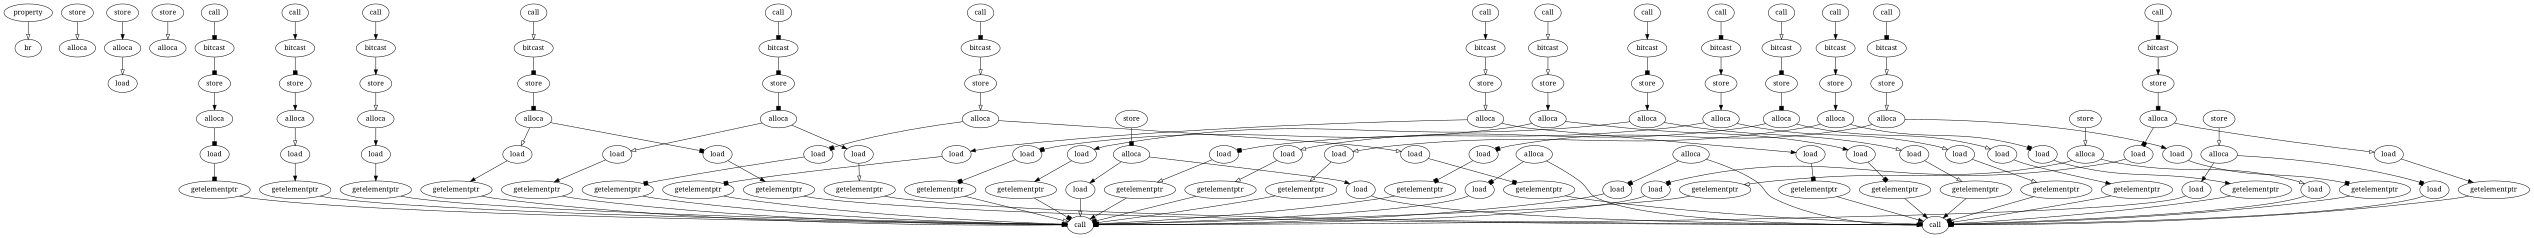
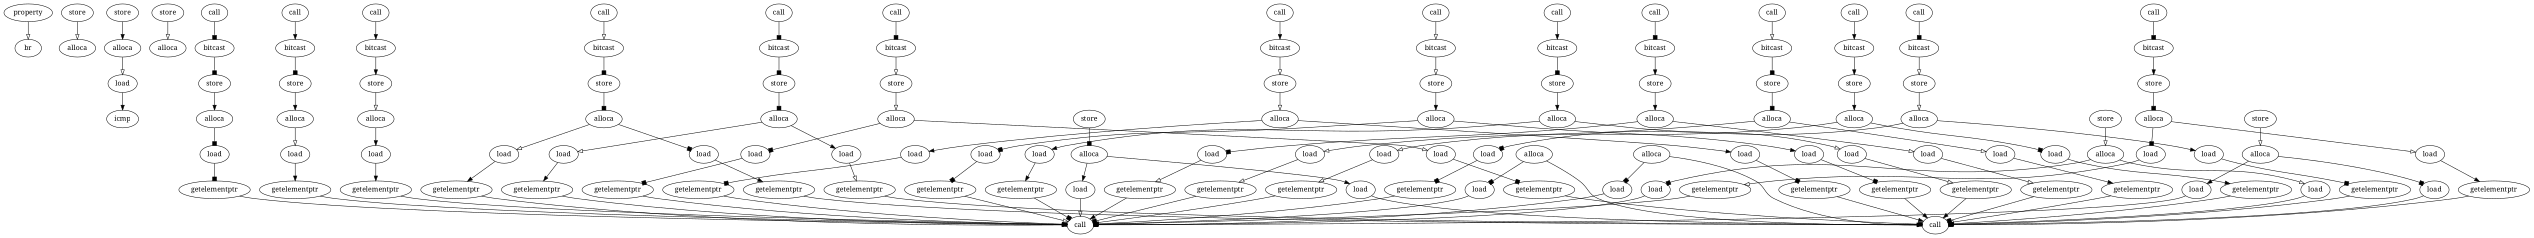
none -> (123, 119)
